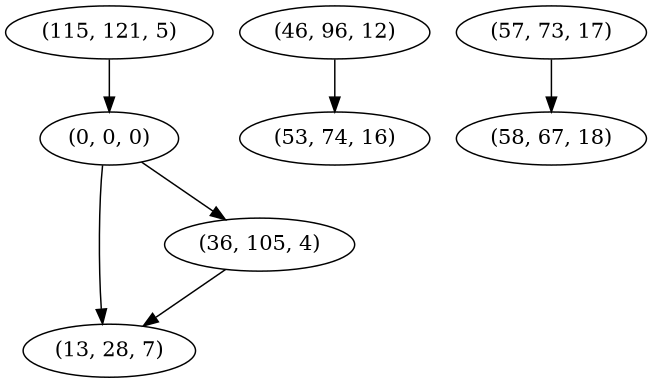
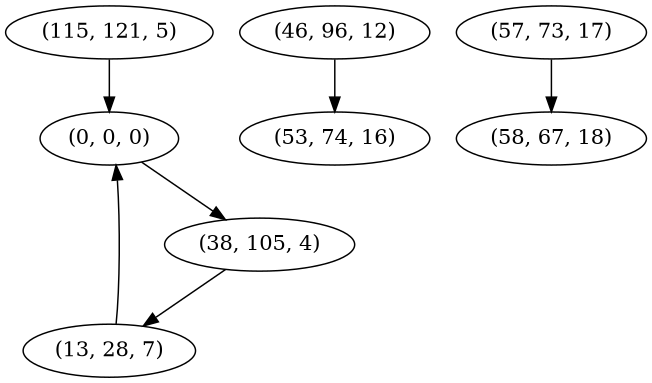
(99, 237) -> (119, 252)
(260, 245) -> (260, 245)
